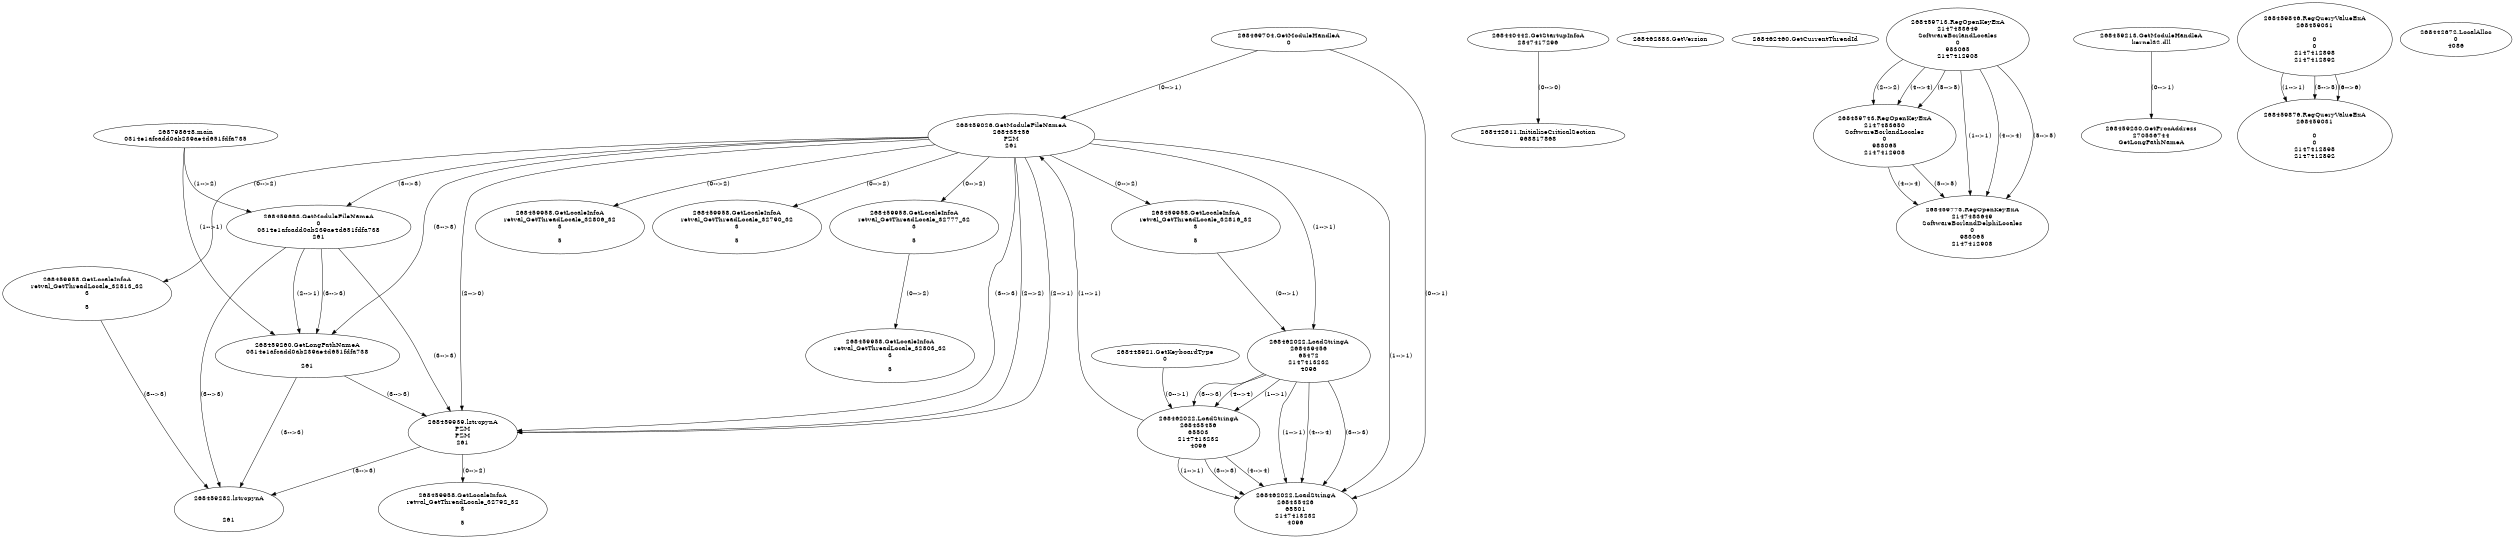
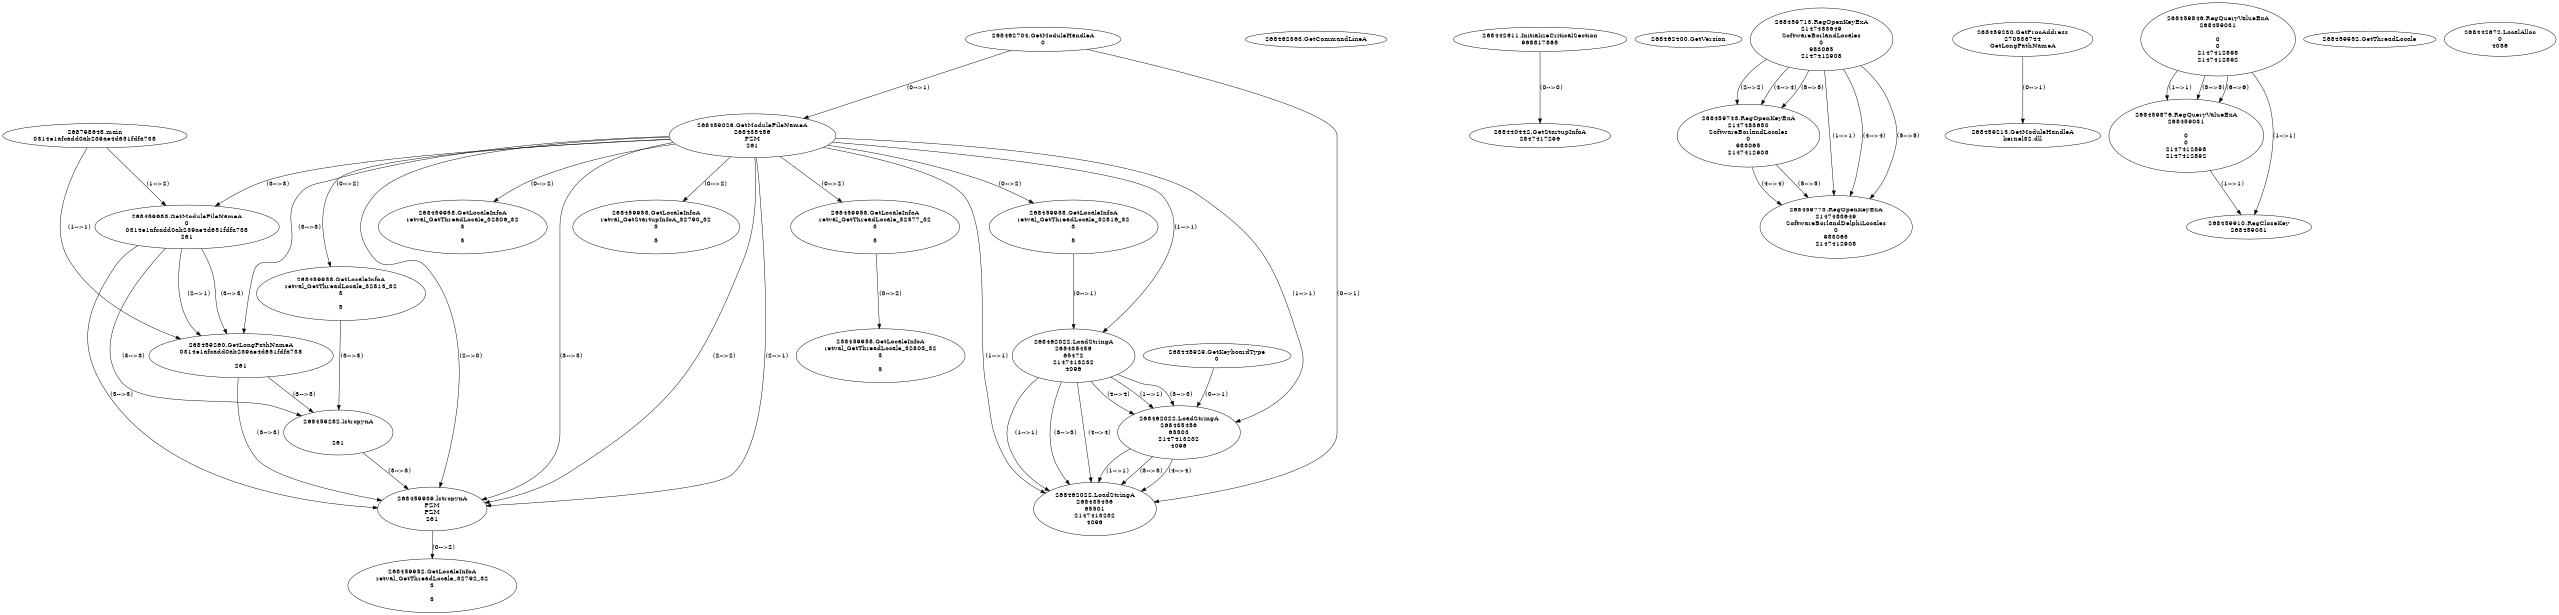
(1289, 39) -> (1043, 39)
none -> (1316, 39)
(1670, 39) -> none
none -> (1689, 39)
(1805, 39) -> none
none -> (2370, 39)
(2151, 83) -> (2023, 88)
(1538, 85) -> (1540, 85)
(186, 136) -> (95, 136)
(737, 227) -> (656, 227)
(914, 227) -> (875, 227)
none -> (2249, 227)
(1078, 302) -> (1164, 180)
(890, 356) -> (881, 356)
(1165, 356) -> (1217, 356)
(1309, 356) -> (1074, 356)
(348, 470) -> (384, 469)
(463, 509) -> (432, 586)
(1296, 509) -> (1095, 509)
